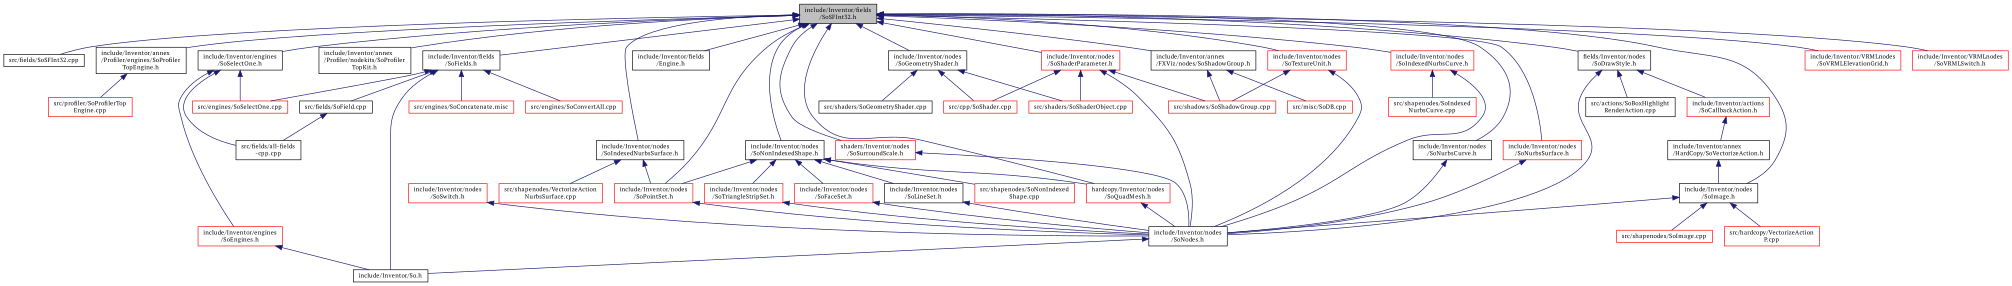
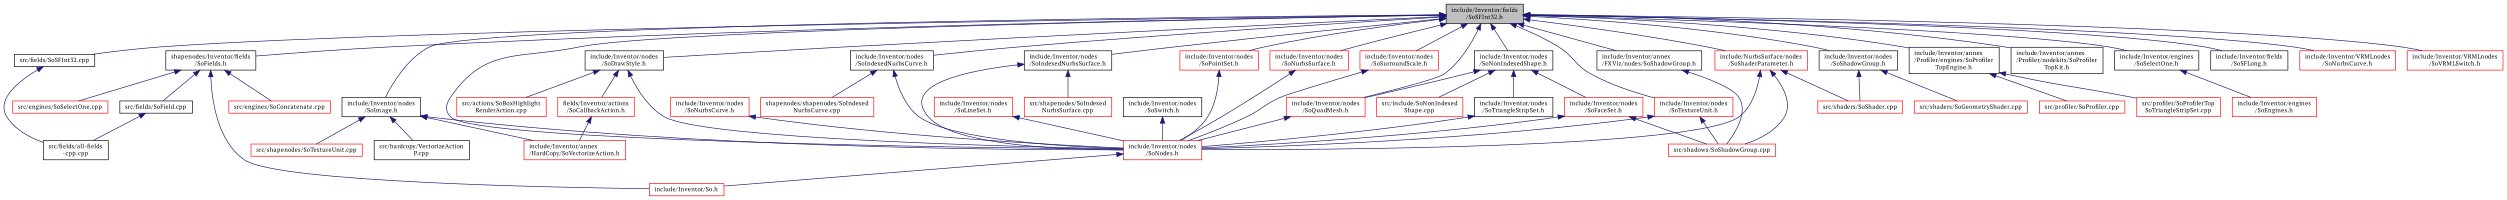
(1242, 19) -> (590, 46)
(461, 60) -> (211, 60)
(671, 60) -> (2249, 60)
(928, 60) -> (1858, 60)
(1081, 60) -> (1761, 60)
(1432, 60) -> (892, 60)
(1614, 60) -> (624, 60)
(1853, 60) -> (2348, 60)
(240, 89) -> none
(90, 107) -> (2179, 107)
(461, 107) -> (280, 107)
(574, 107) -> none
(876, 107) -> (1971, 107)
(980, 107) -> (1860, 107)
(1081, 107) -> none
(1320, 107) -> none
(1432, 107) -> (817, 107)
(1630, 107) -> (501, 107)
(1728, 107) -> (596, 107)
none -> (2082, 107)
(187, 117) -> (4, 109)
none -> (1666, 130)
(876, 150) -> (1399, 60)
(1452, 150) -> (710, 107)
(1719, 150) -> (575, 150)
(716, 173) -> none
(857, 173) -> none
(648, 175) -> (927, 115)
(1719, 175) -> (483, 130)
(448, 193) -> (1163, 107)
(551, 193) -> (1068, 107)
(744, 193) -> (1514, 107)
(924, 193) -> (974, 107)
(1025, 193) -> (1420, 107)
(1128, 193) -> (1326, 107)
(1188, 236) -> (1163, 150)
(1665, 236) -> (307, 150)
(1772, 236) -> (422, 150)
(326, 259) -> none
(391, 276) -> (687, 190)
